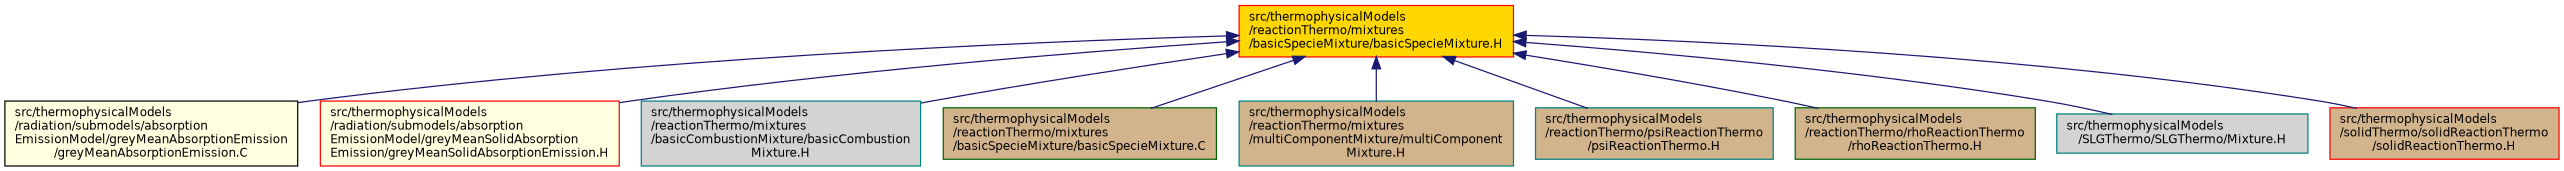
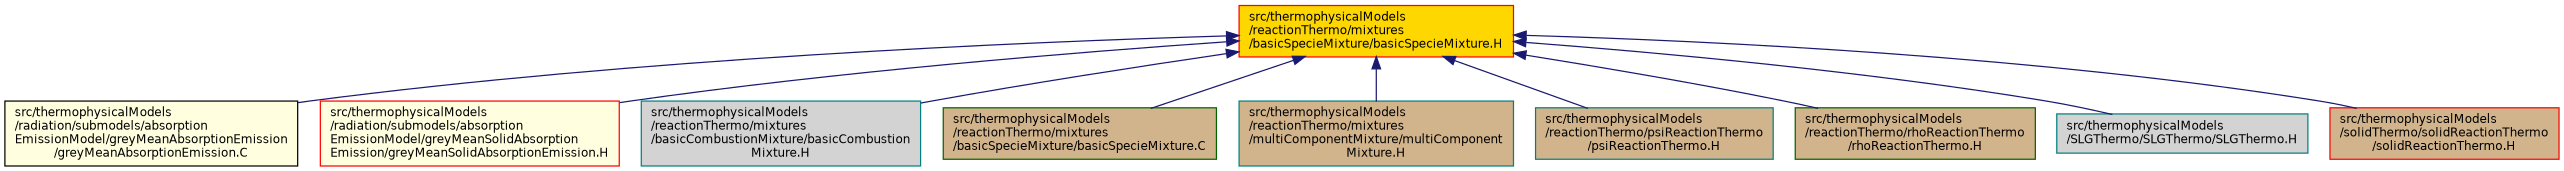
(2182, 134) -> (2182, 134)
